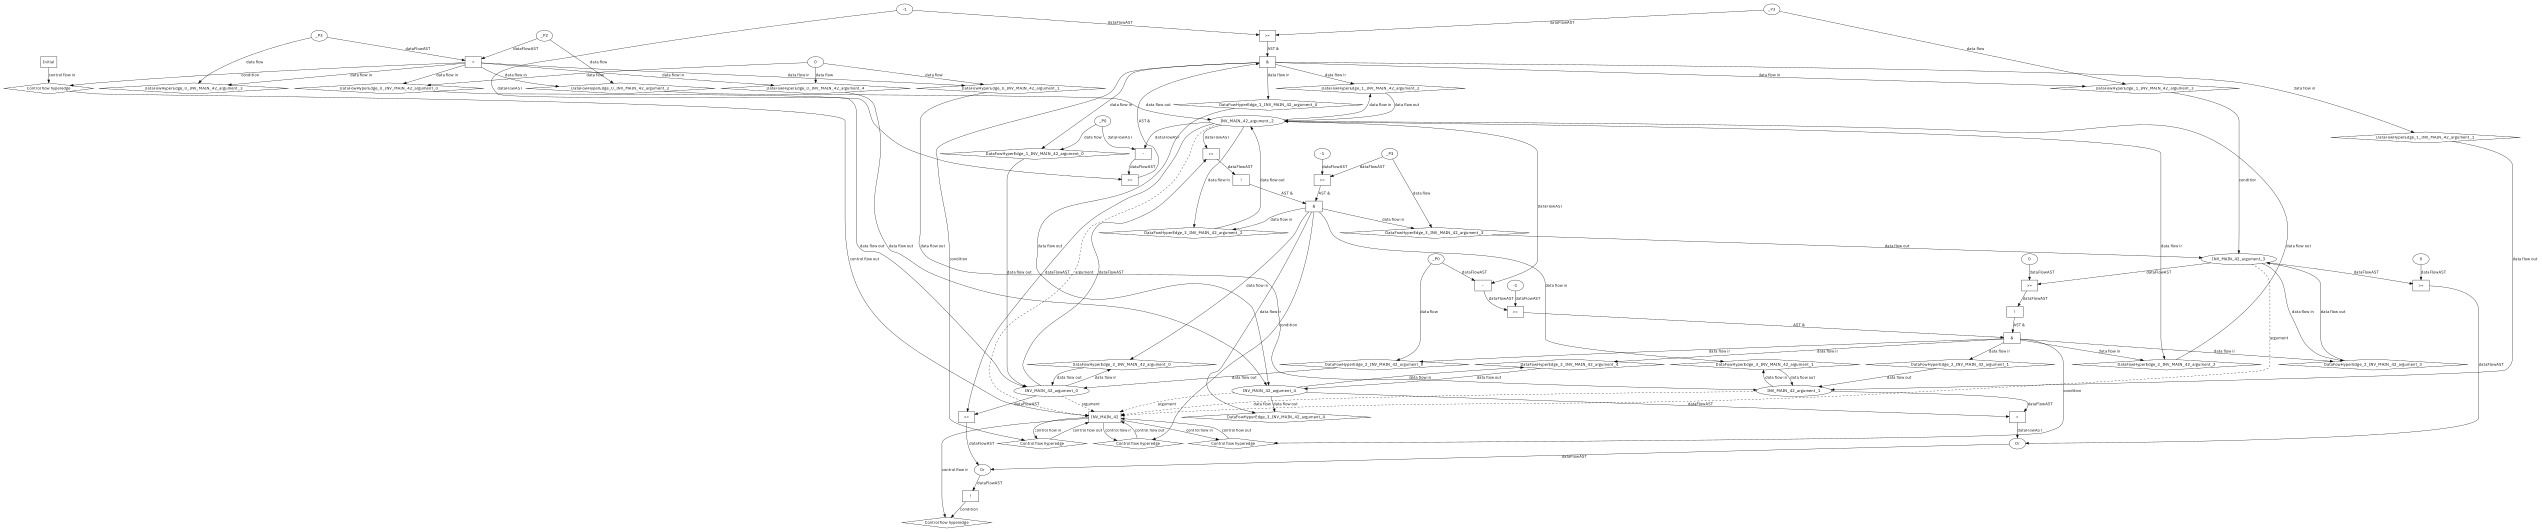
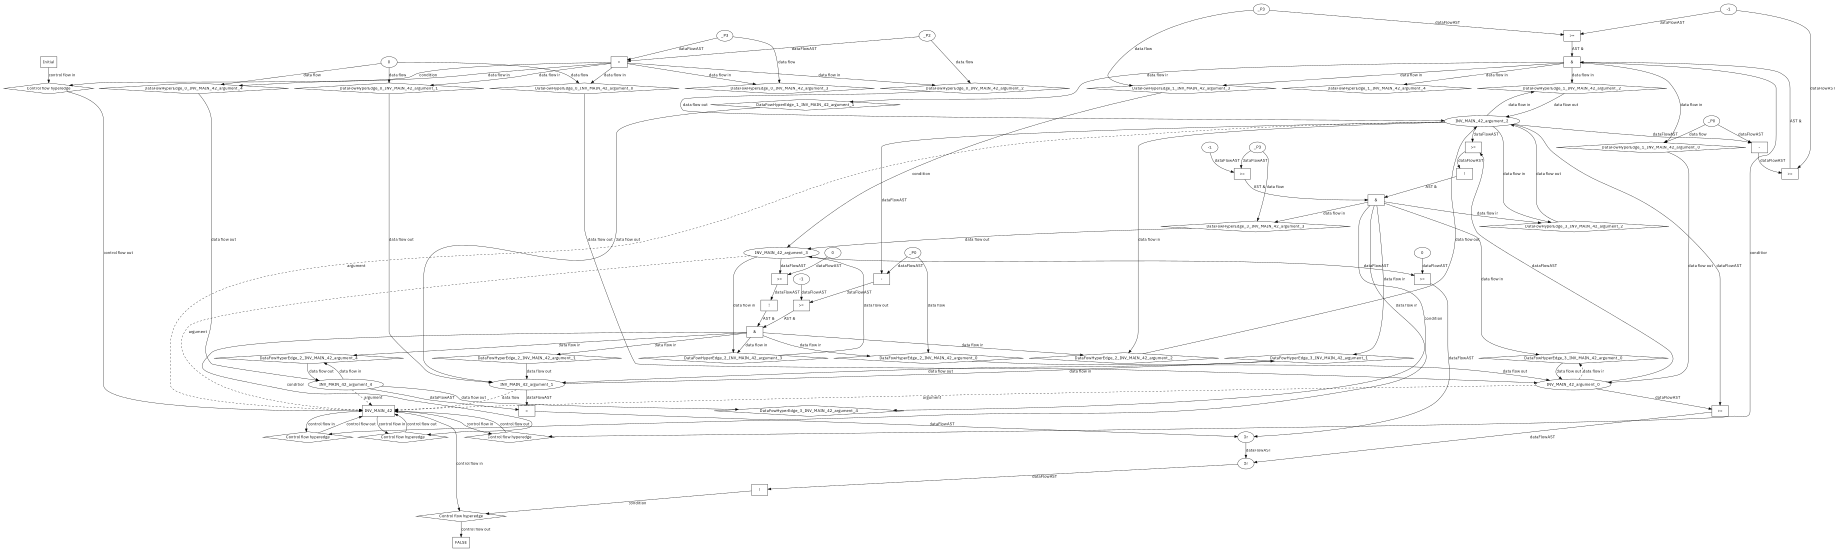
(1046, 279) -> none
(1087, 378) -> (1583, 373)
none -> (461, 543)
